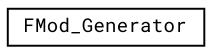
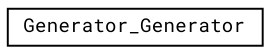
(106, 27) -> (135, 27)
